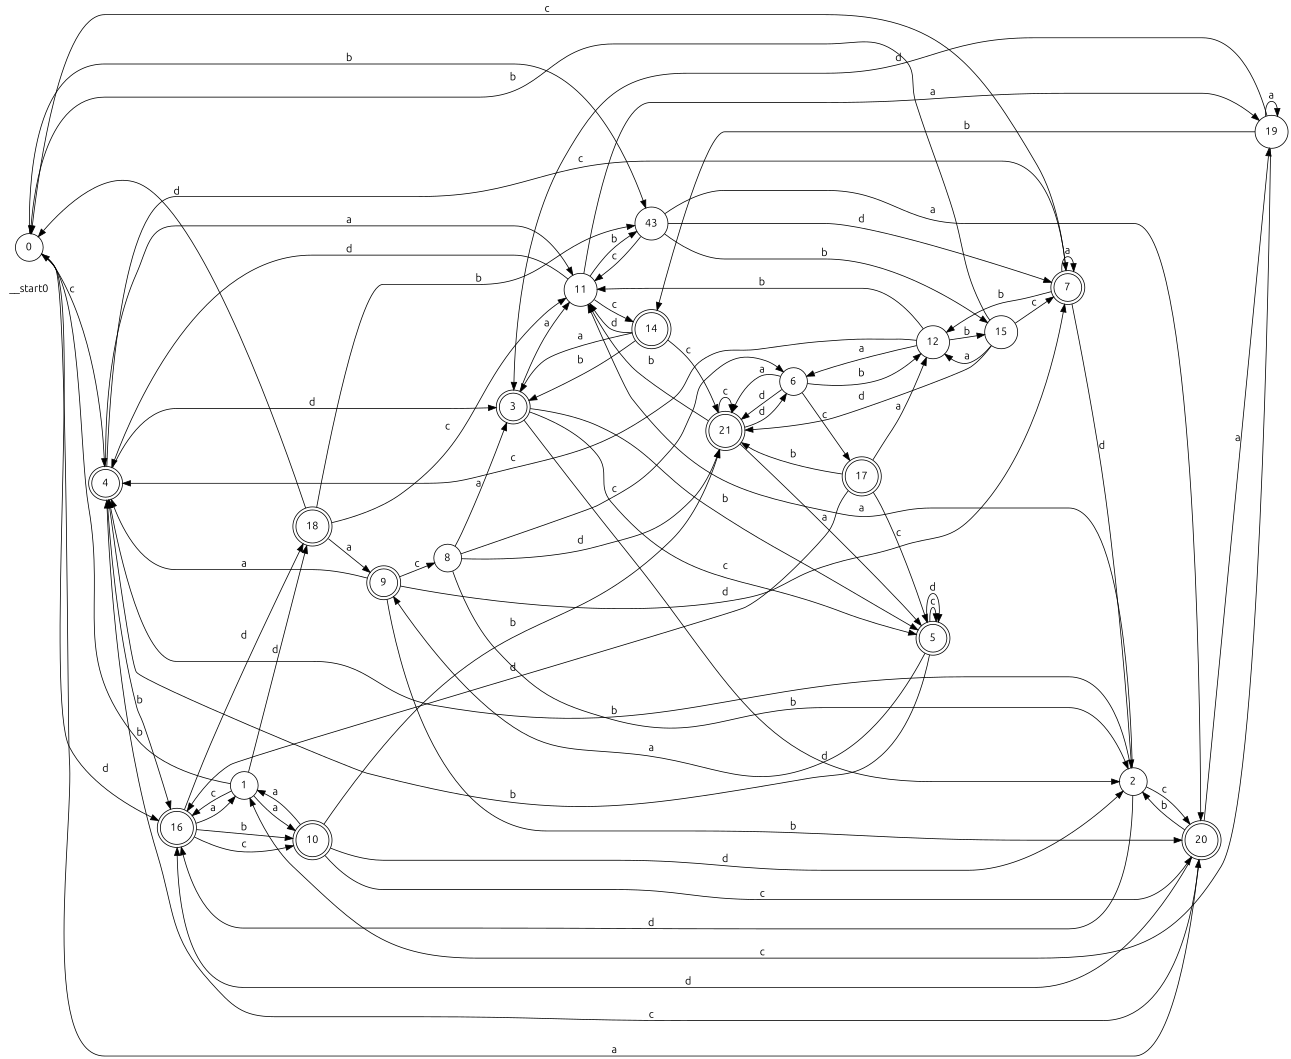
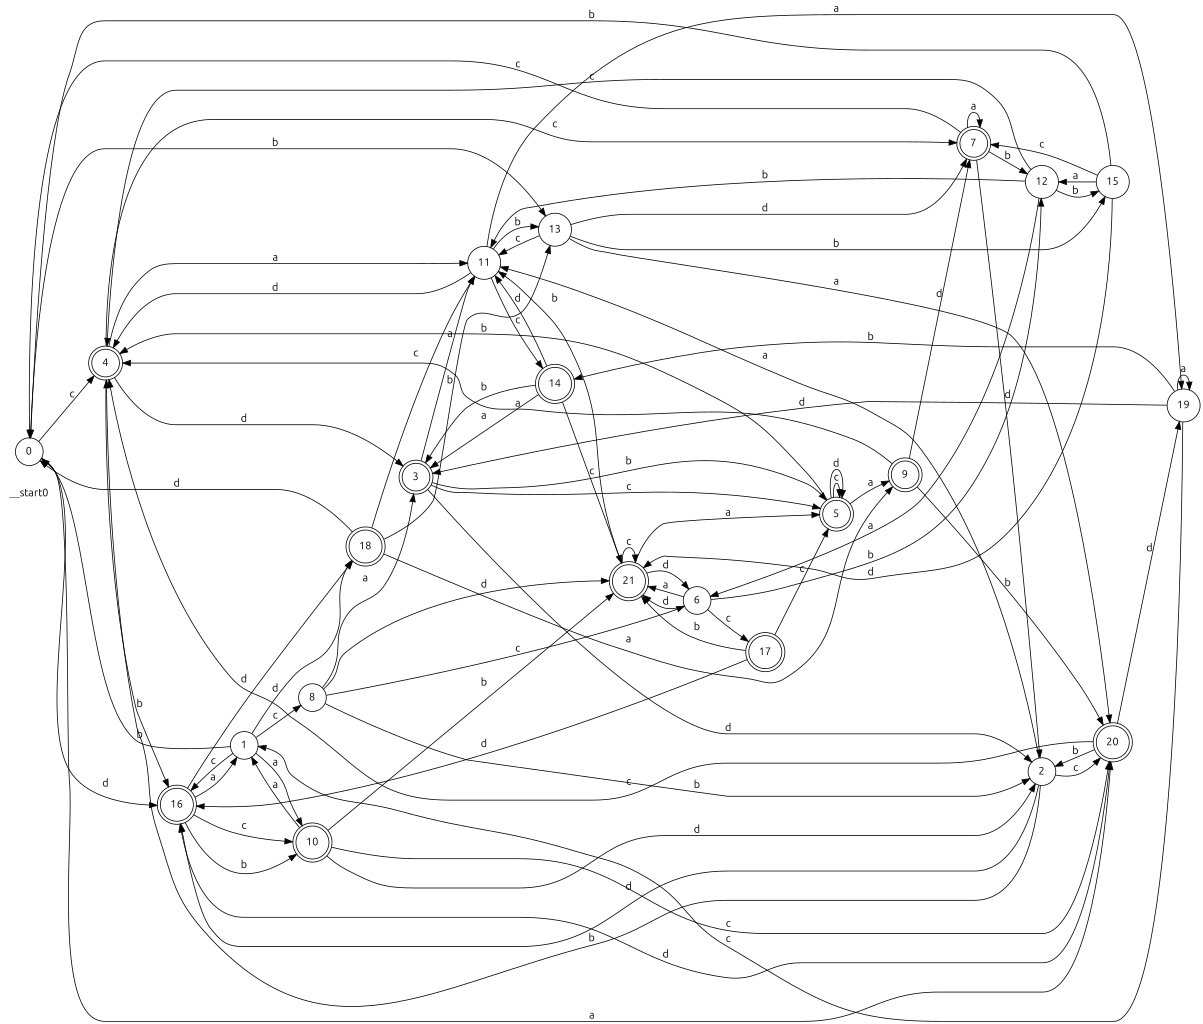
(651, 224) -> (555, 230)
(901, 414) -> none
(1238, 438) -> (1150, 548)
(413, 571) -> (275, 724)
